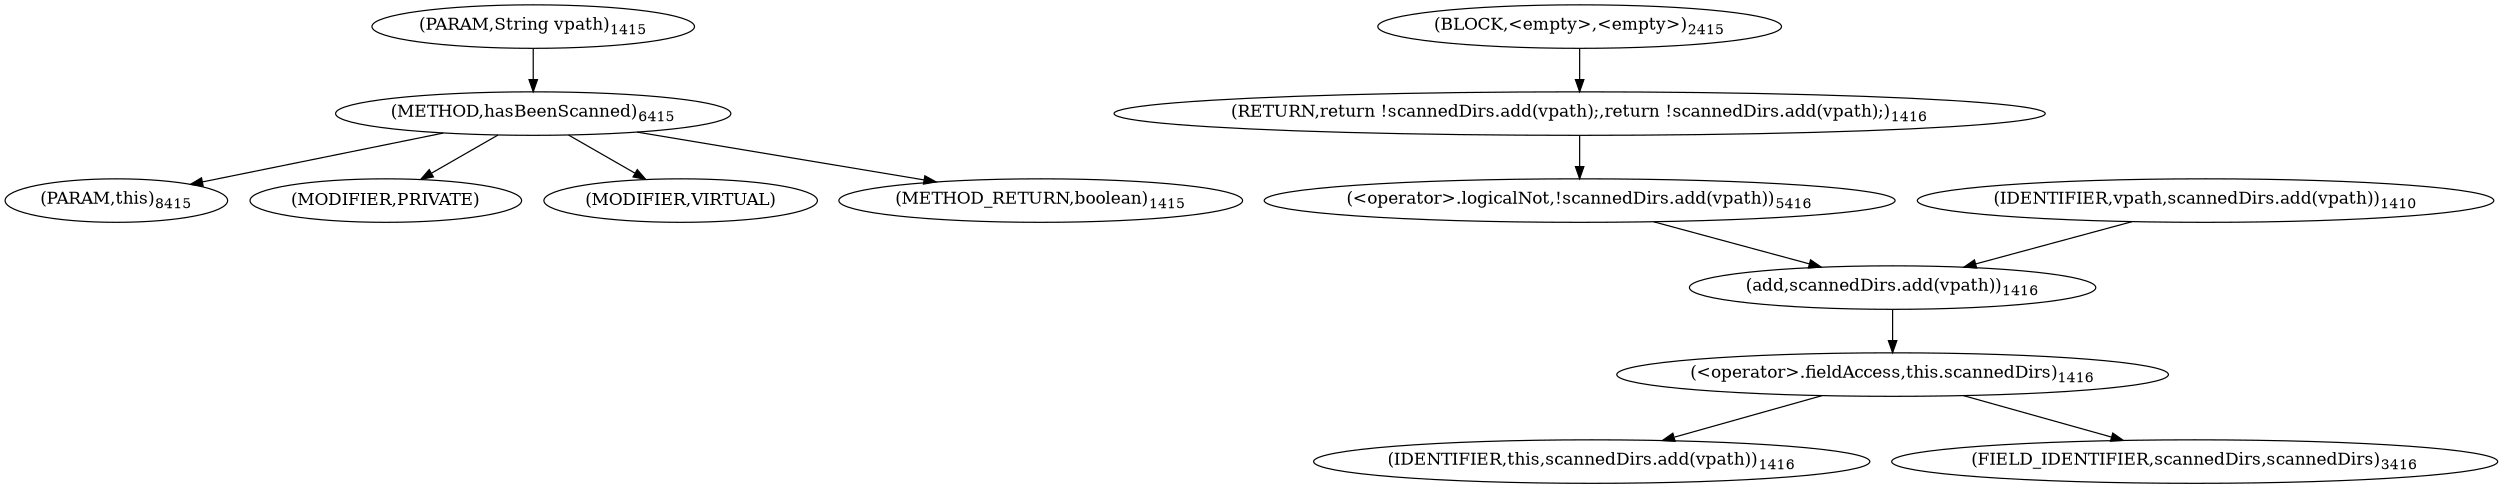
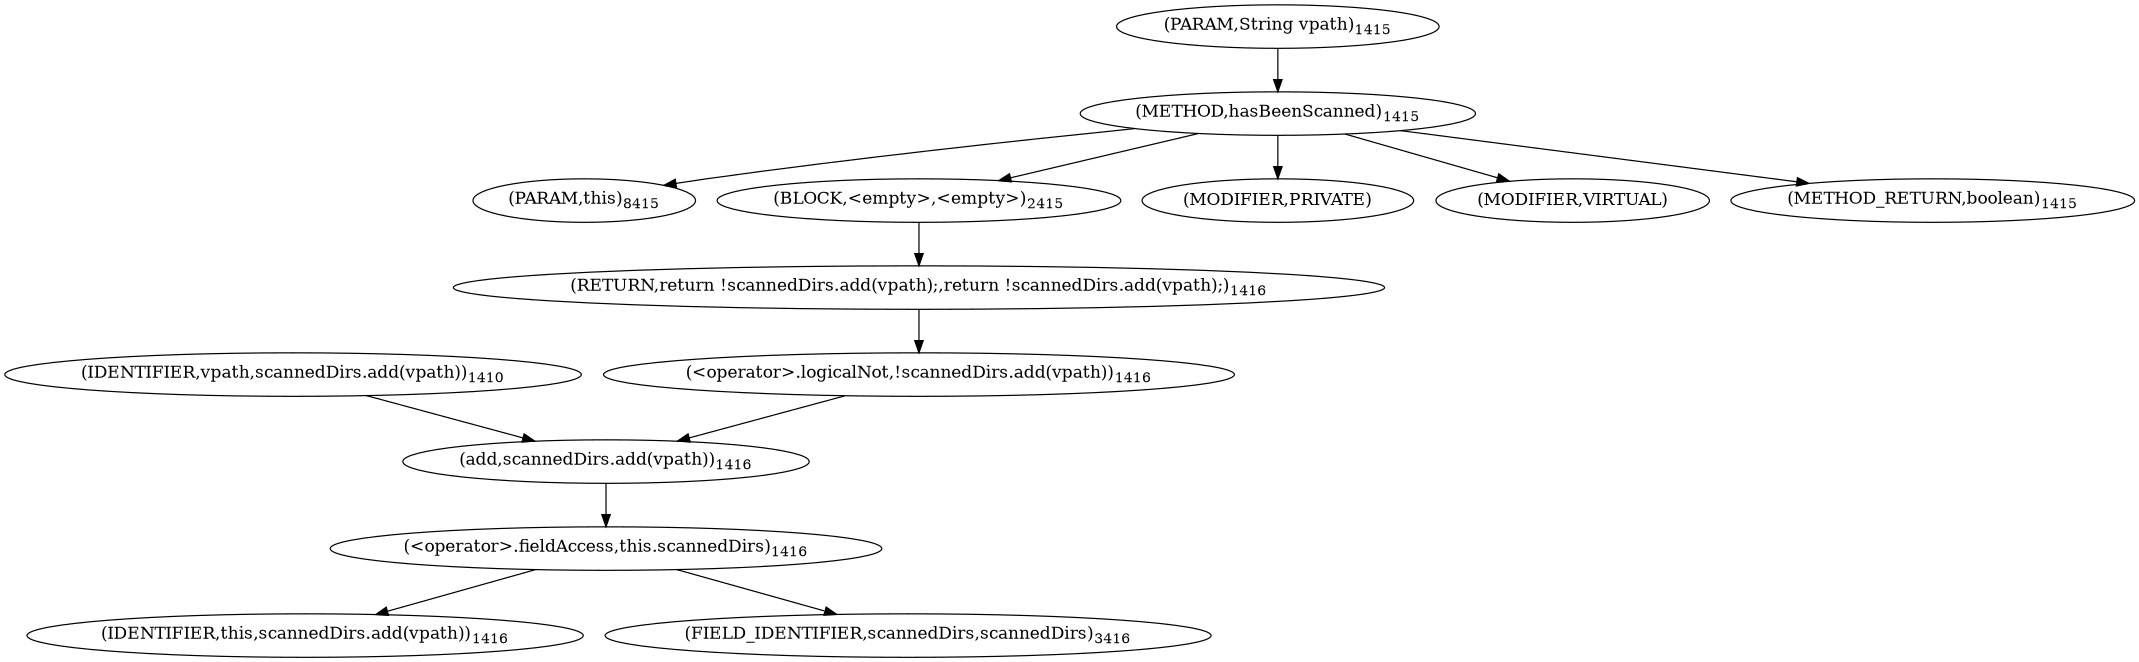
(657, 112) -> (1402, 112)
none -> (1105, 156)
(1794, 199) -> (1133, 373)
